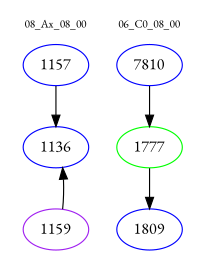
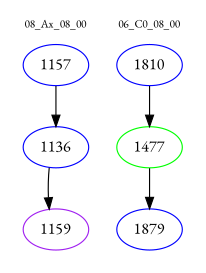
(150, 65) -> (150, 65)
(150, 147) -> (150, 147)
(64, 194) -> (48, 183)
(150, 229) -> (150, 229)
